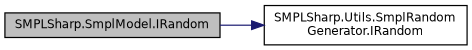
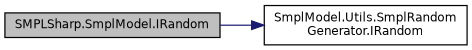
(366, 25) -> (366, 25)
